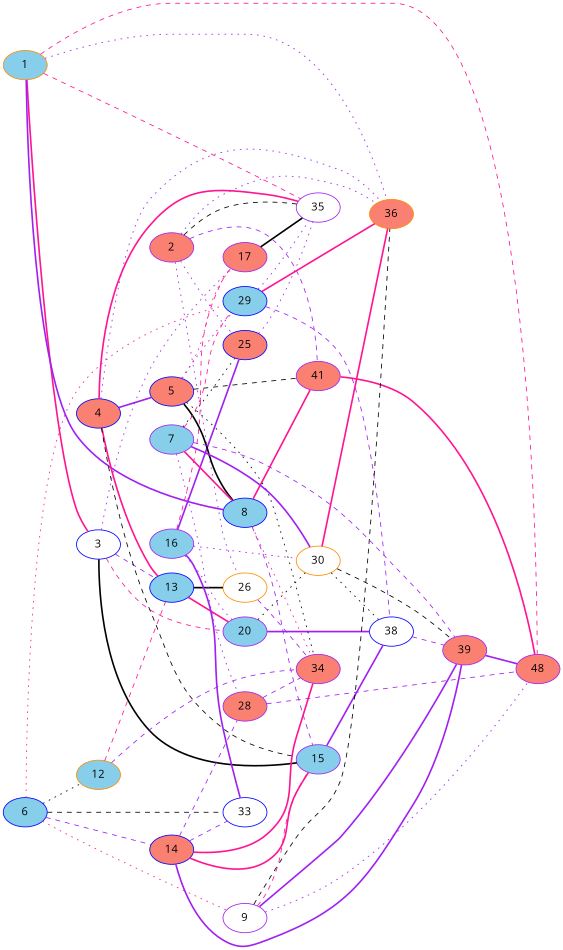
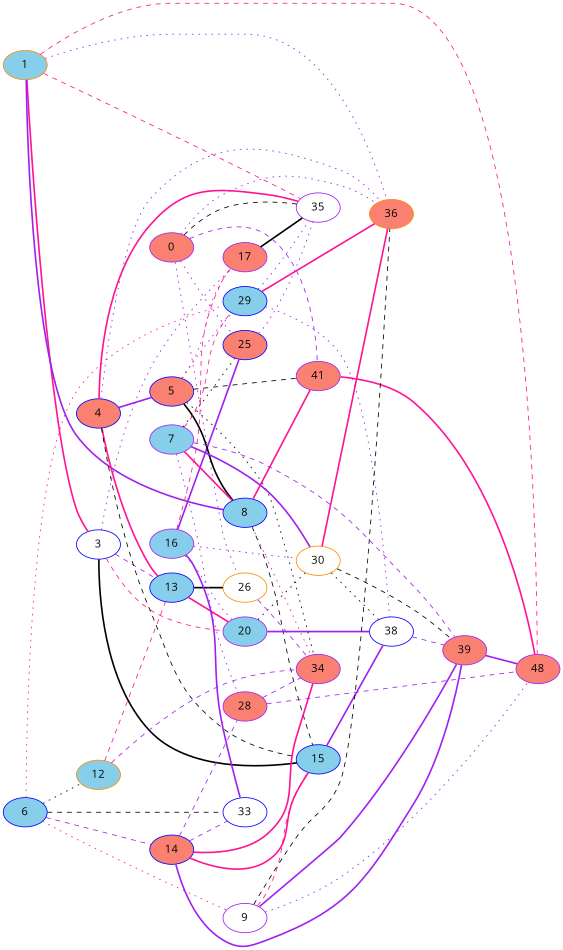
(172, 247) -> (172, 247)
(368, 439) -> (368, 439)
(285, 641) -> (285, 641)
(318, 759) -> (318, 759)
